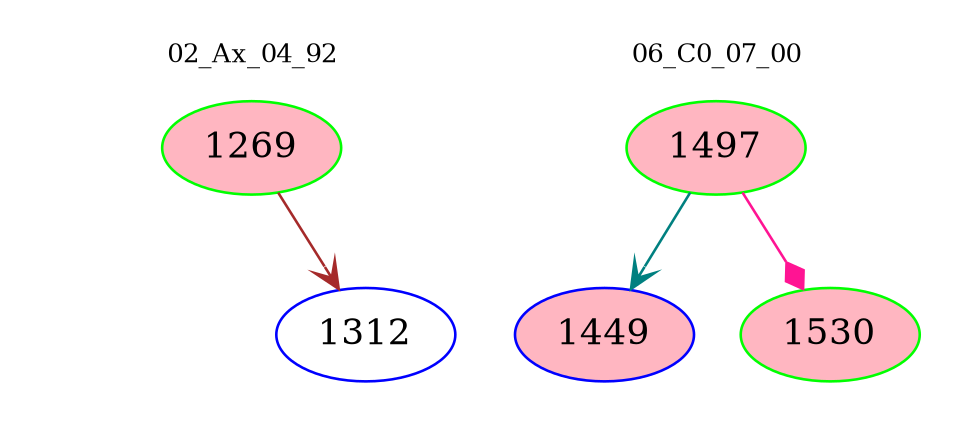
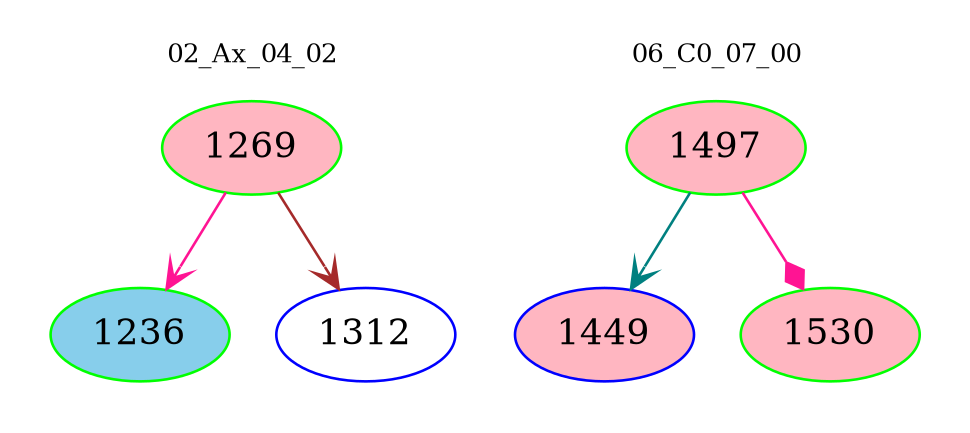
(253, 56) -> (253, 56)
none -> (140, 335)
